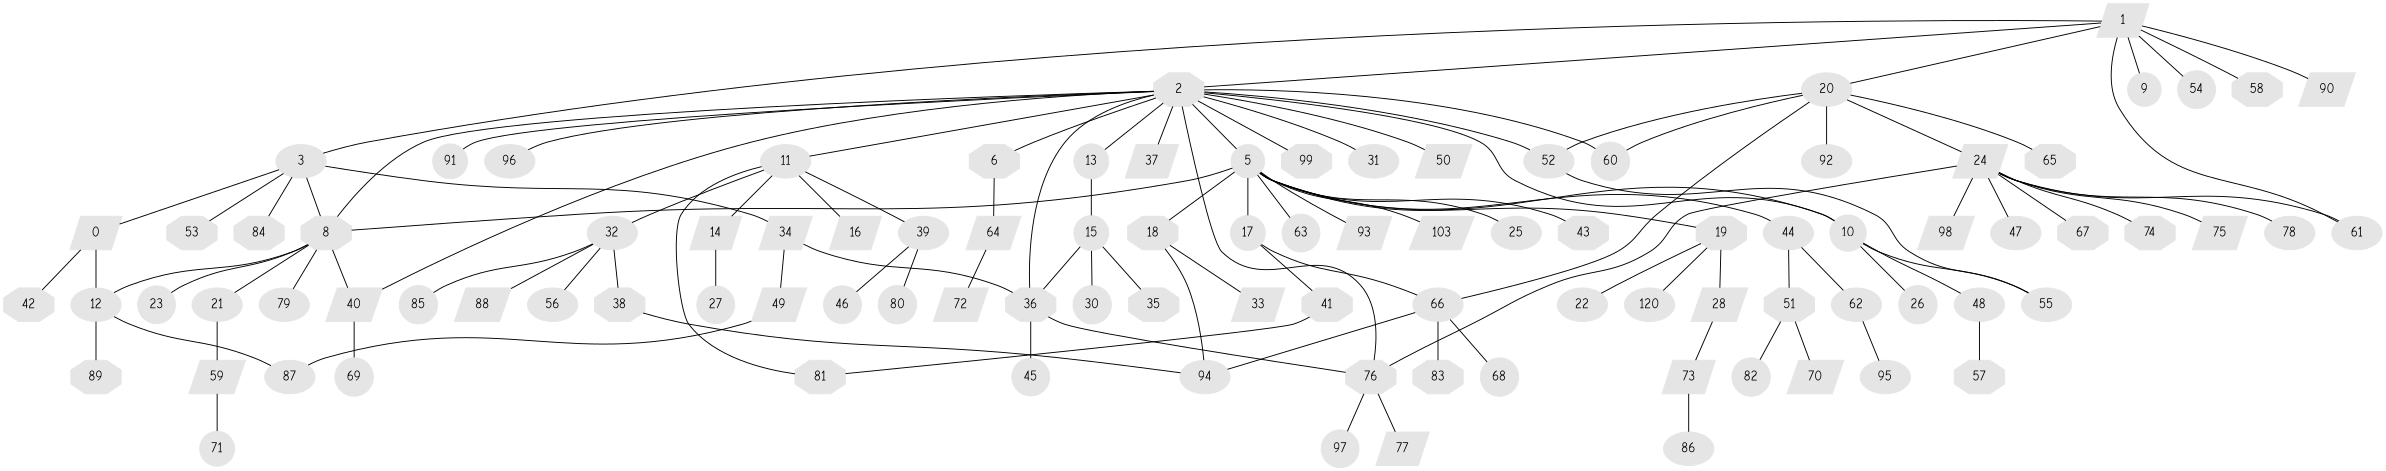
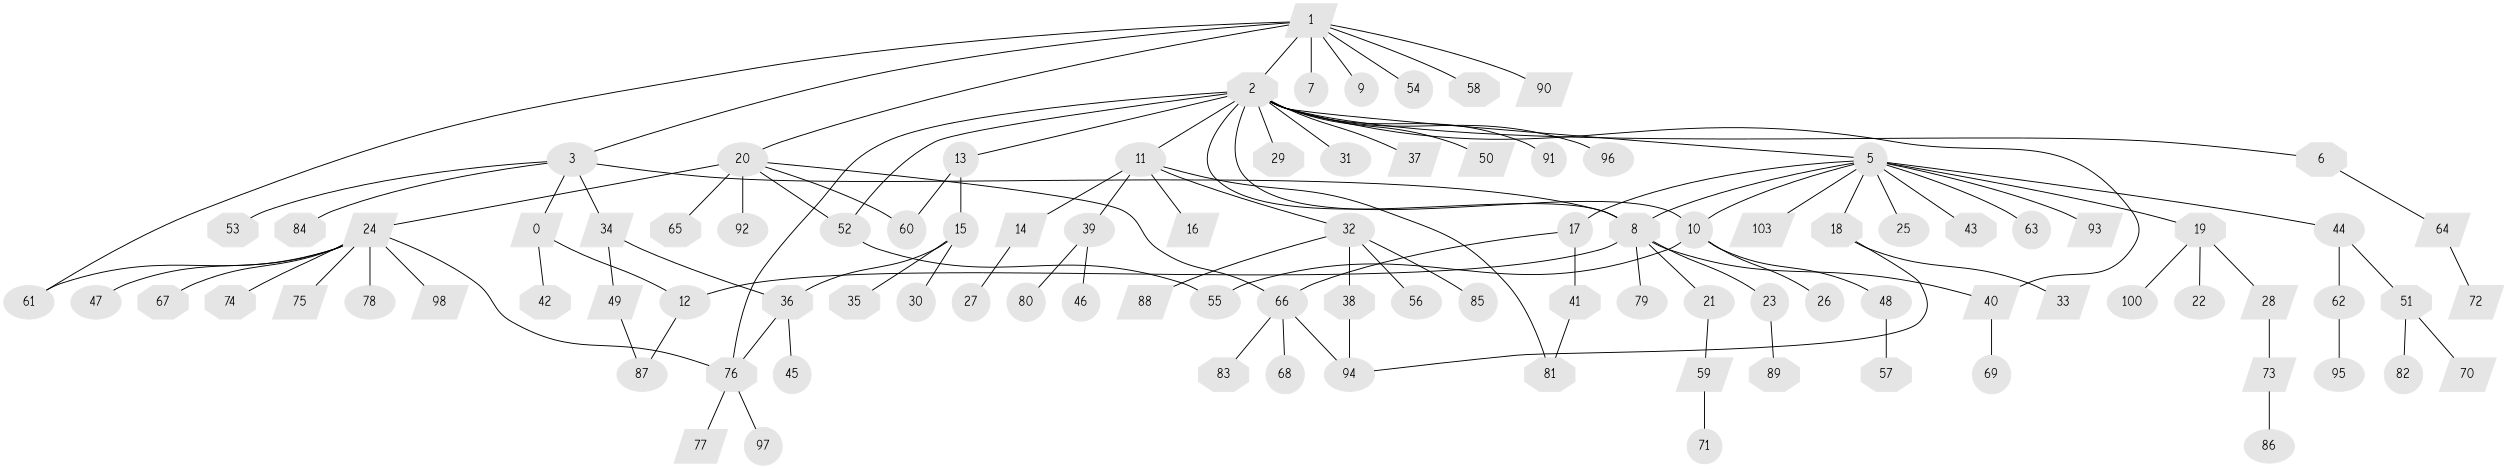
none -> (1311, 90)
(1403, 101) -> (934, 194)
(1307, 161) -> (1279, 160)
(1052, 164) -> none
(1650, 305) -> (2132, 302)
(96, 341) -> (1772, 340)
